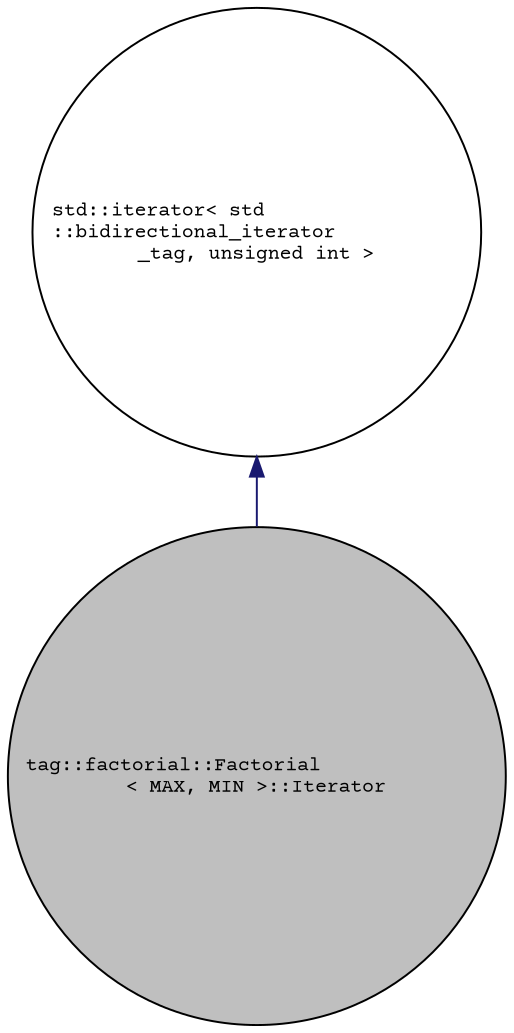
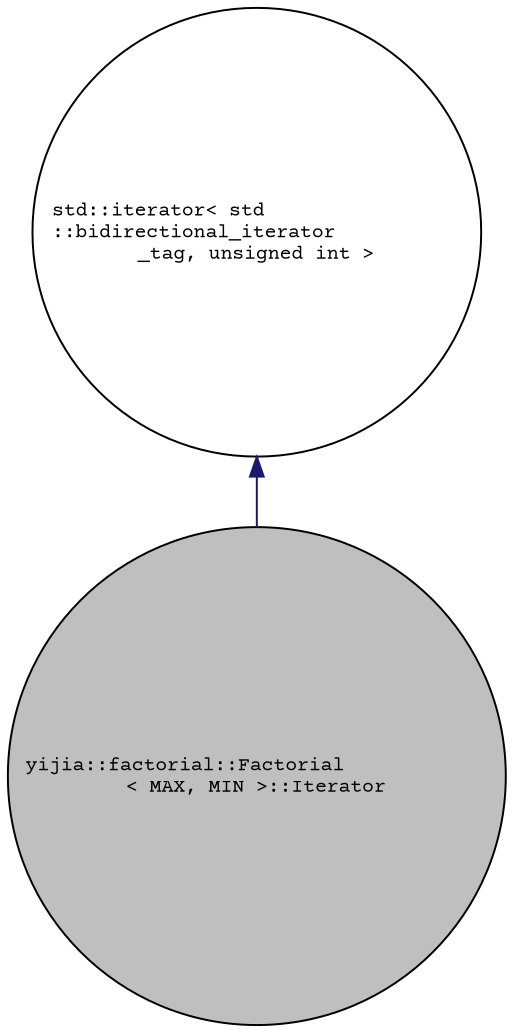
(257, 776) -> (257, 776)
